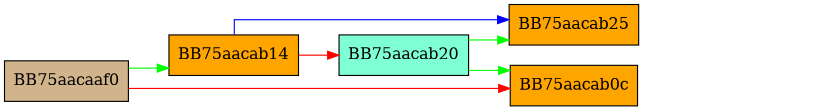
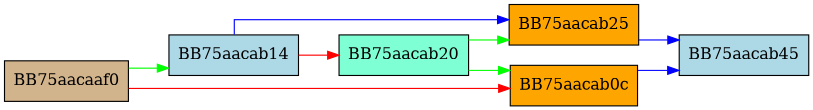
(234, 55) -> (234, 55)
none -> (744, 55)
